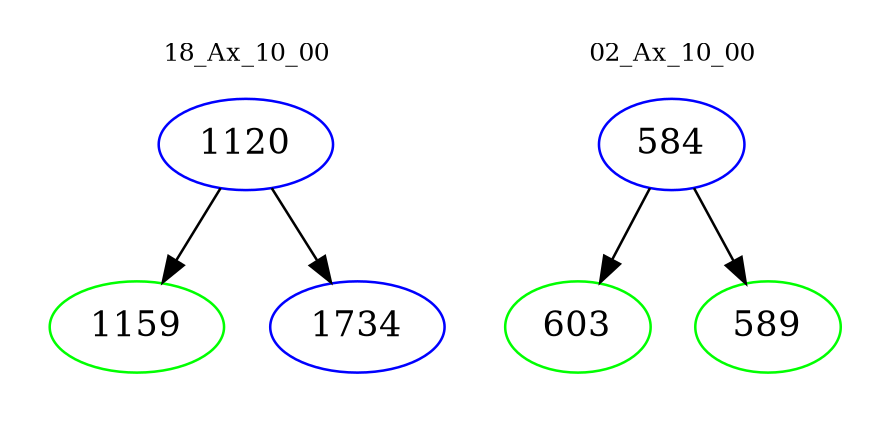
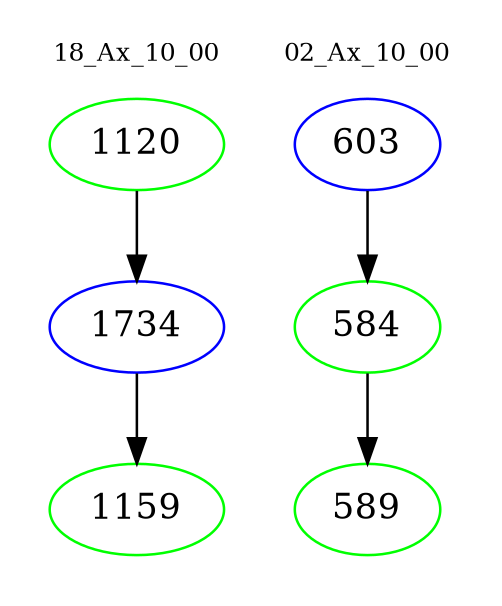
(246, 144) -> (137, 144)
(672, 144) -> (368, 327)
(198, 224) -> (137, 406)
(631, 224) -> (368, 223)
(578, 327) -> (368, 144)
